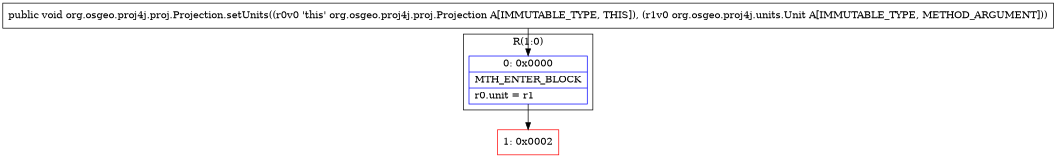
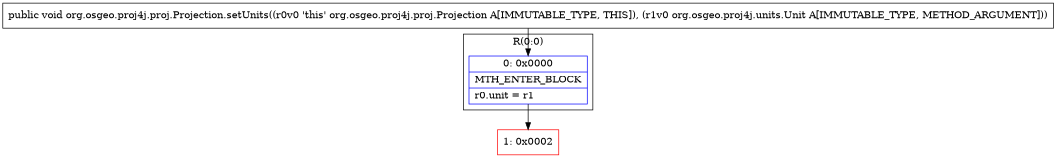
(528, 42) -> (528, 42)
